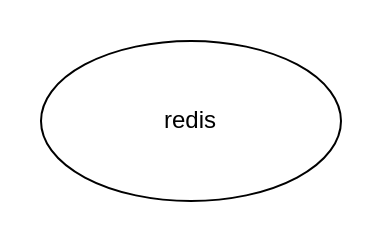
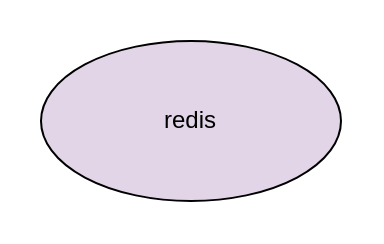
(191, 121) -> (191, 121)
